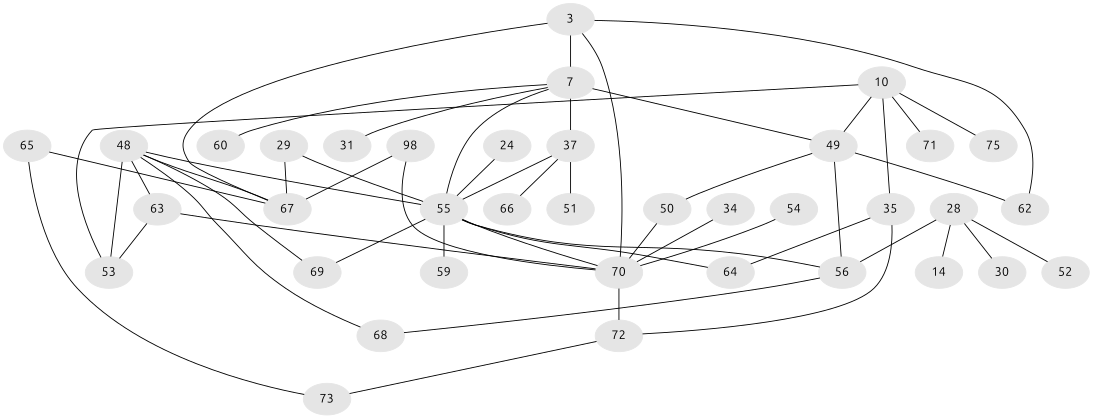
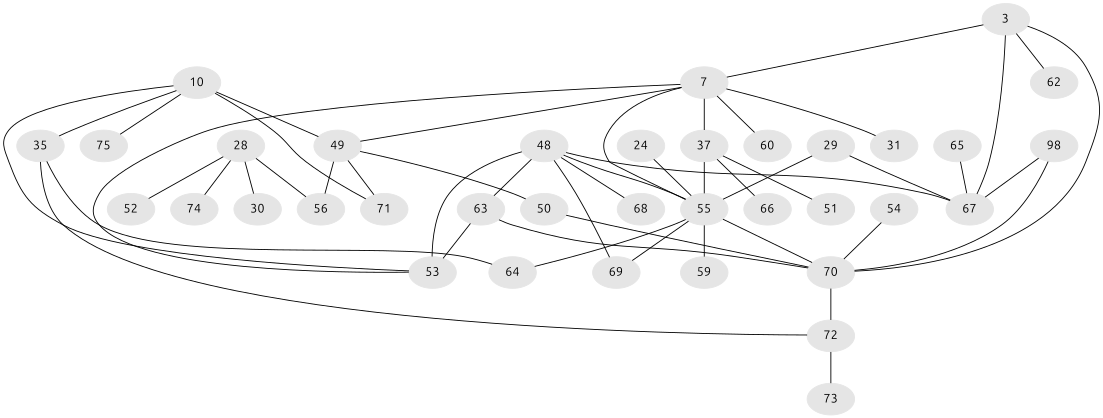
none -> (206, 131)
(930, 176) -> (361, 178)
(731, 209) -> none
(631, 247) -> none
(939, 273) -> (194, 209)
(612, 309) -> none
(122, 325) -> none
